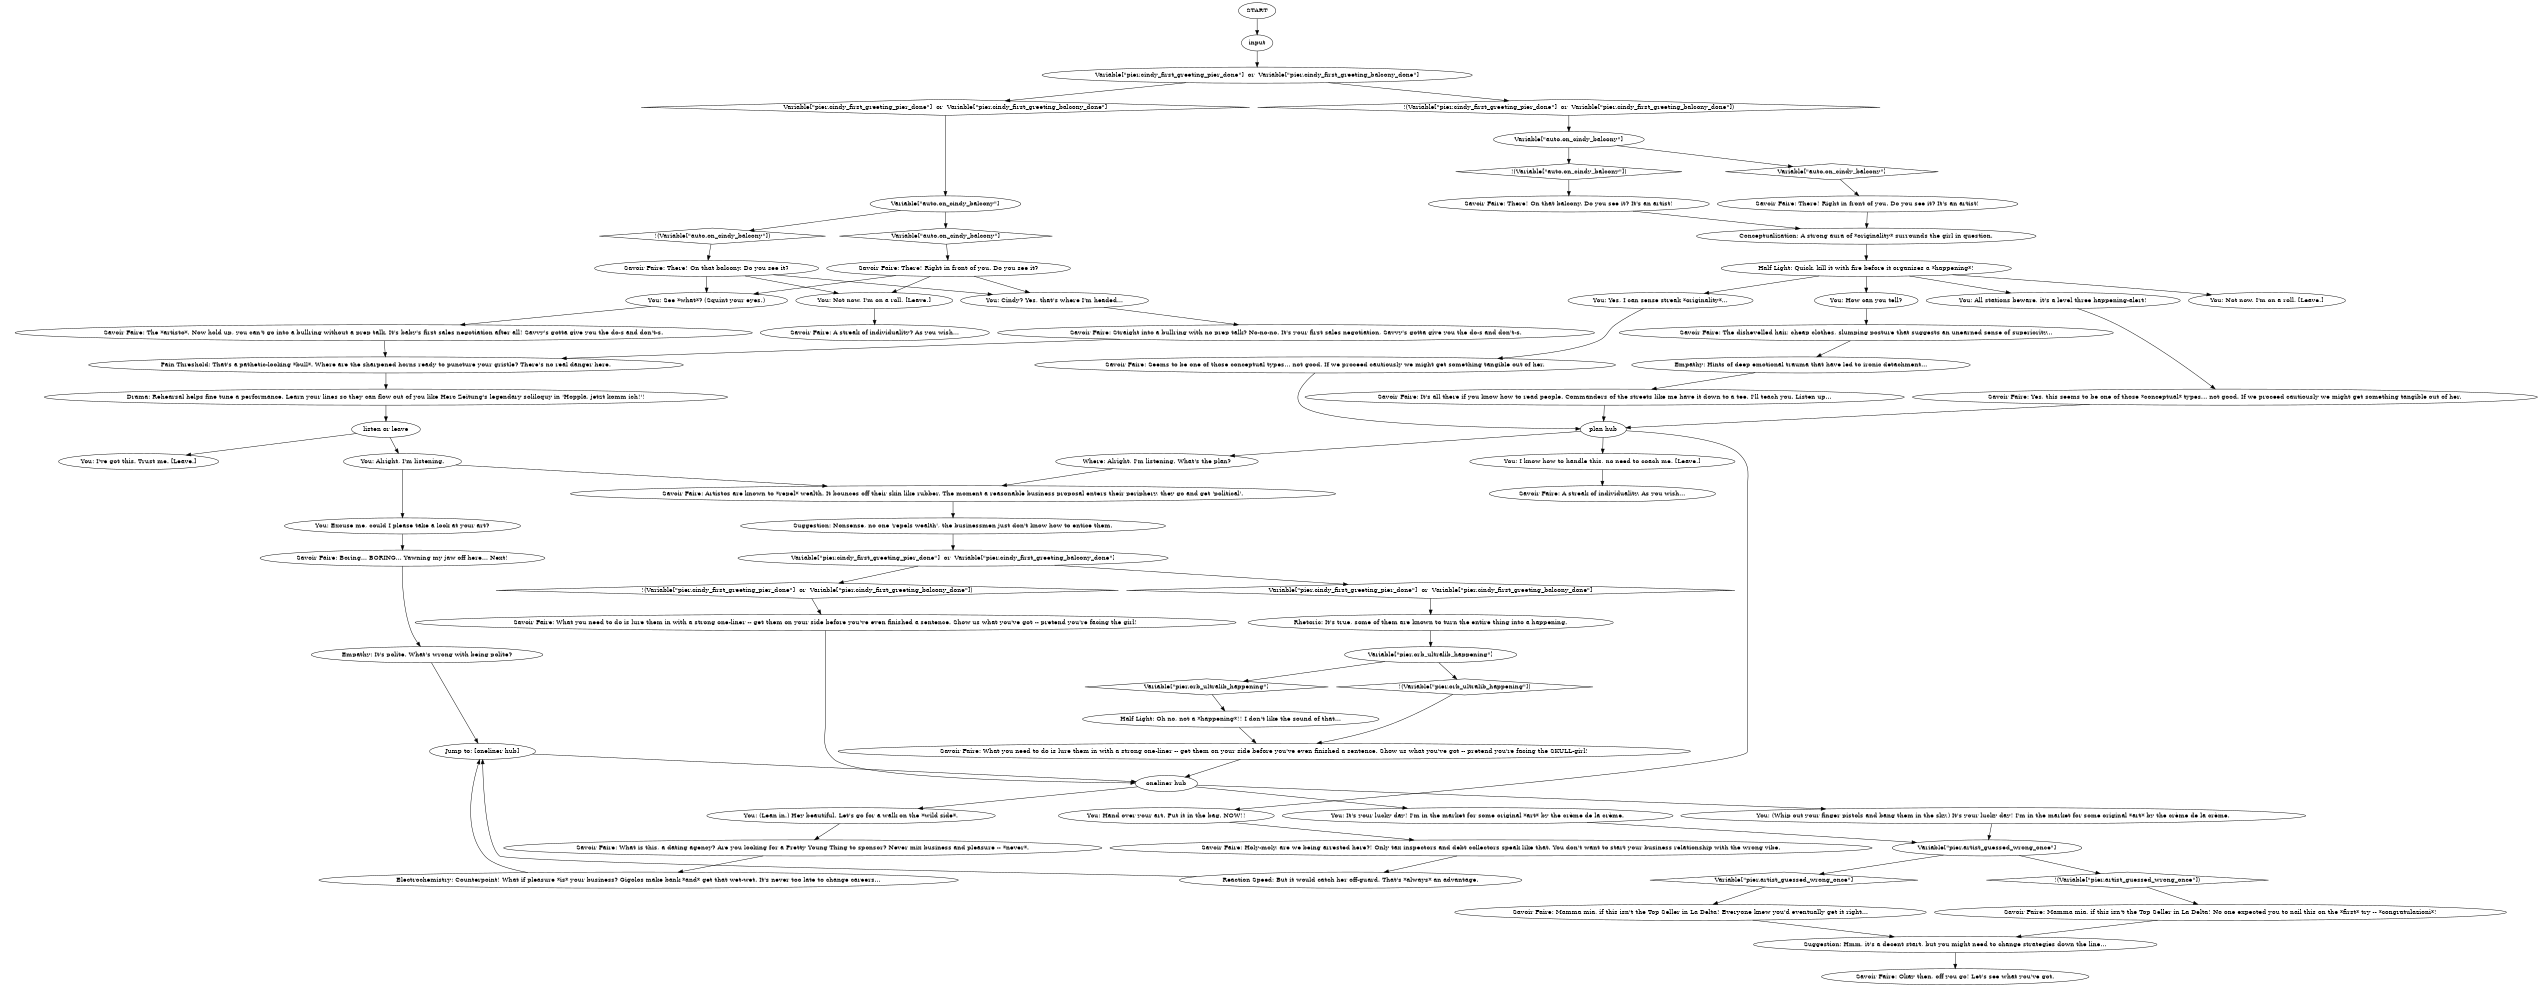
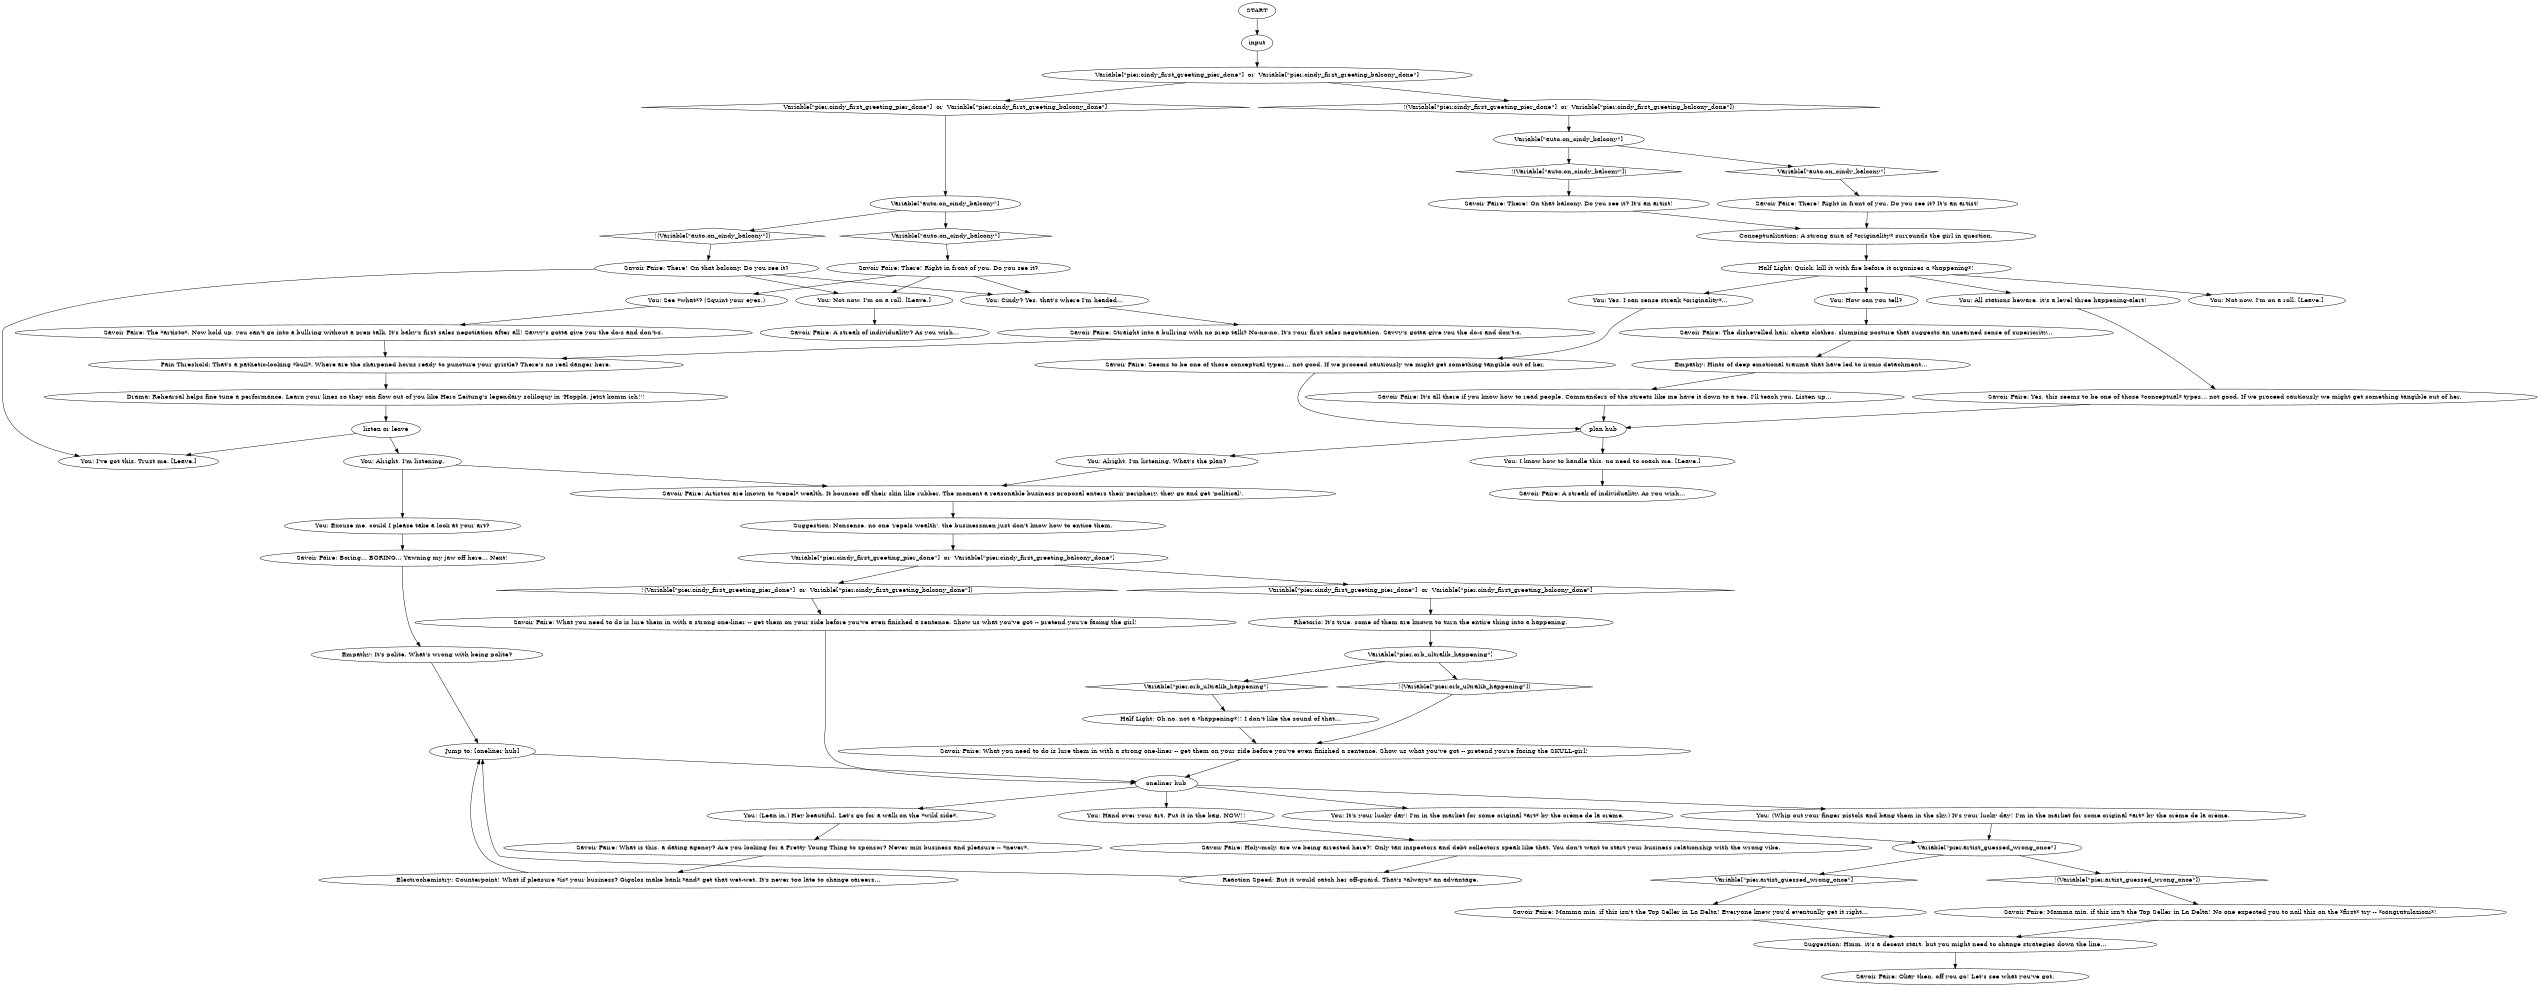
(707, 282) -> (213, 287)
(1157, 462) -> (1157, 462)
(1702, 762) -> (1166, 797)
